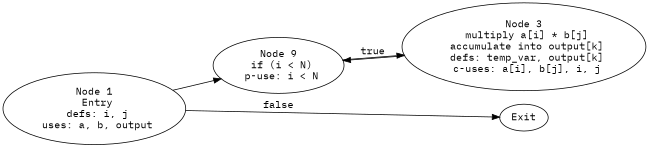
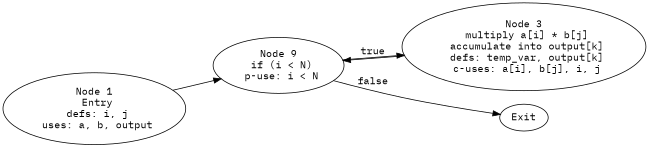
(339, 114) -> (413, 100)
